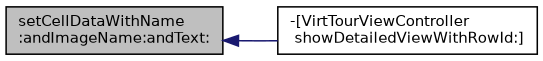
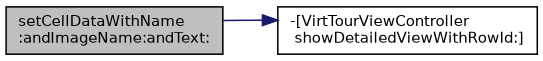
(258, 41) -> (243, 20)
